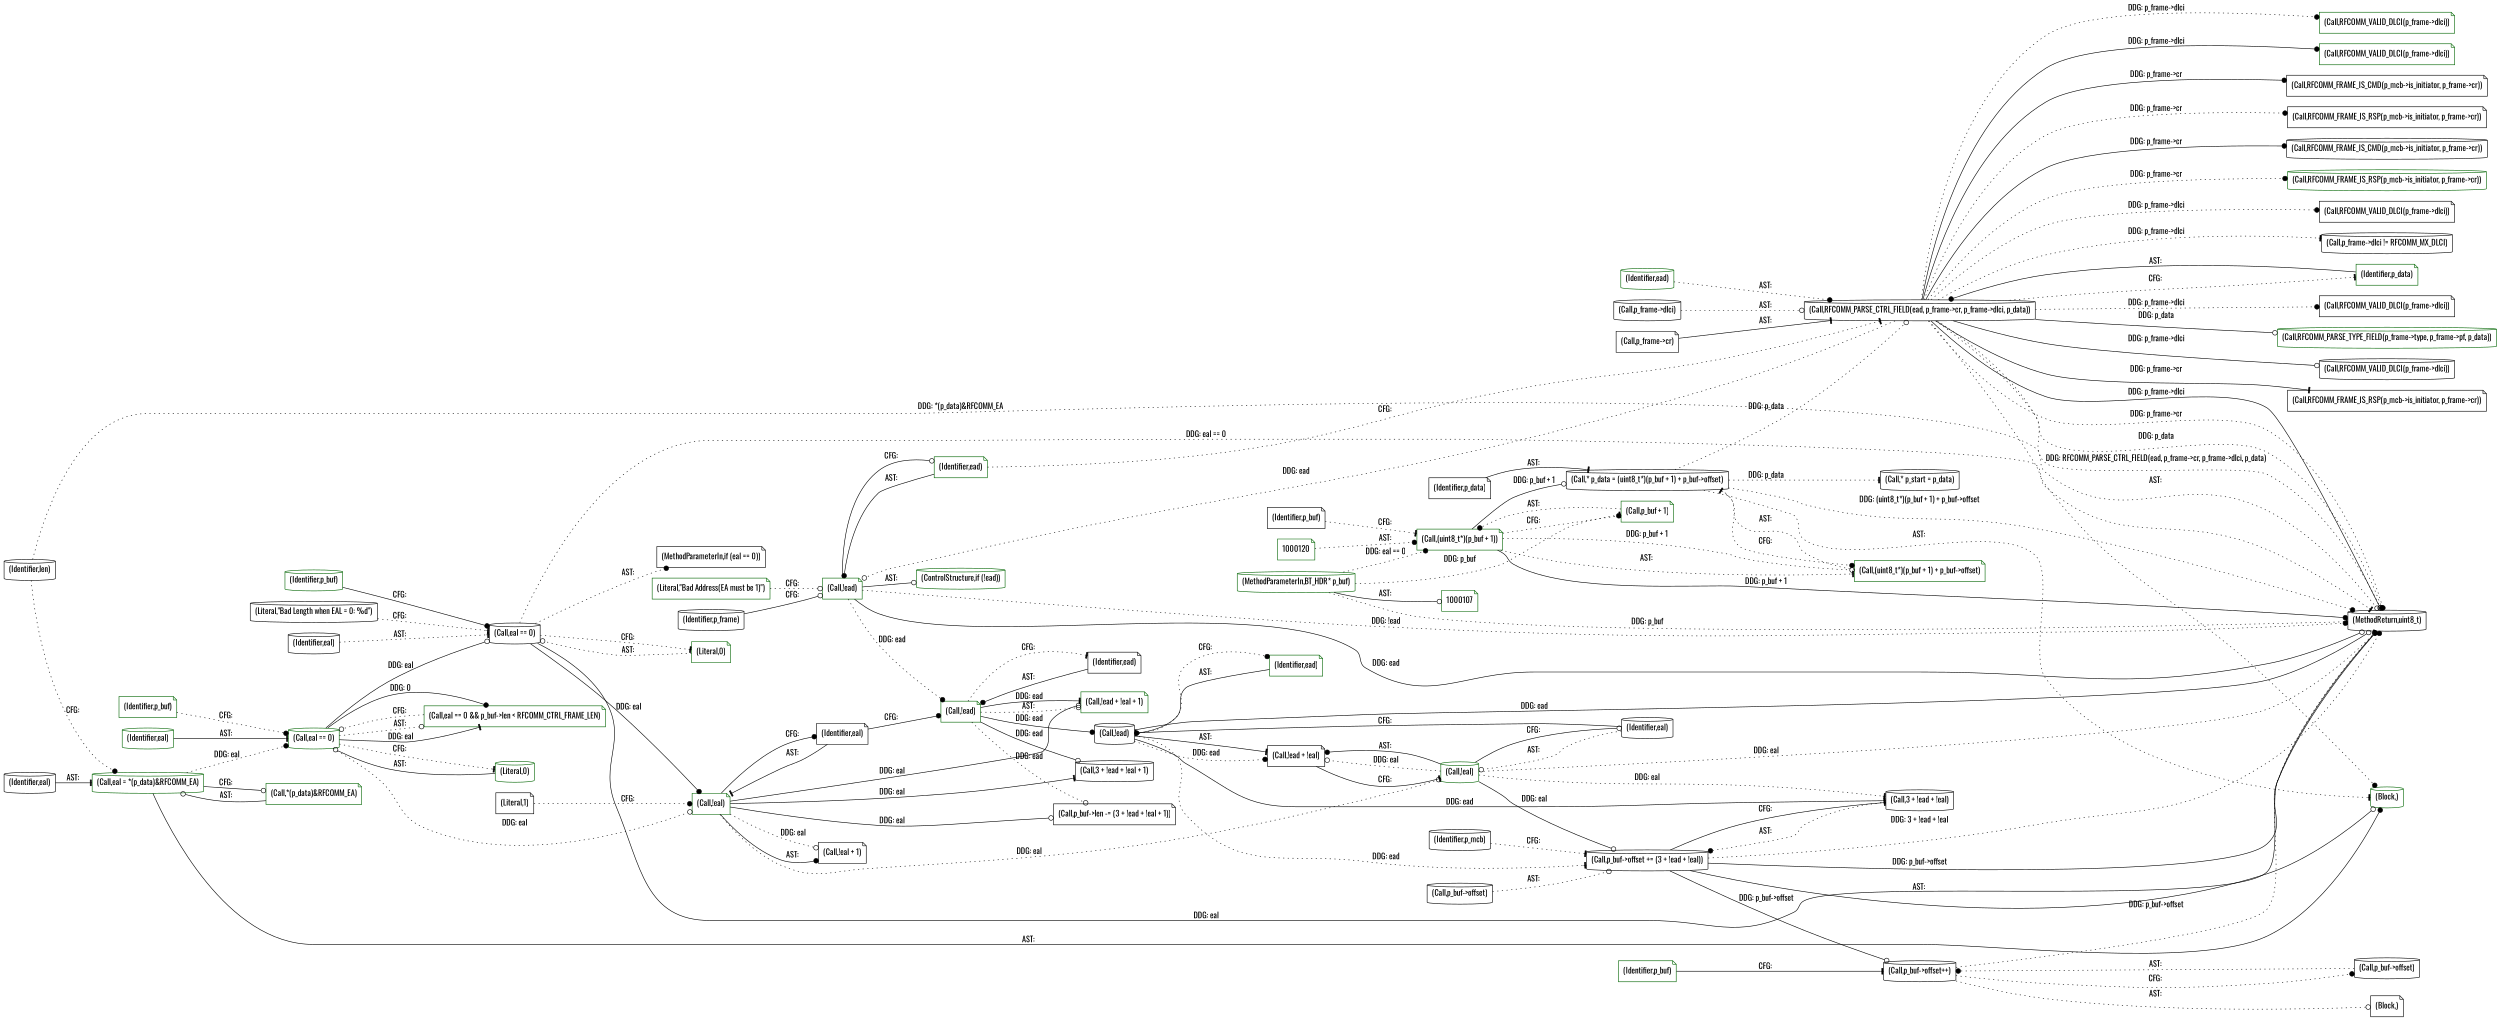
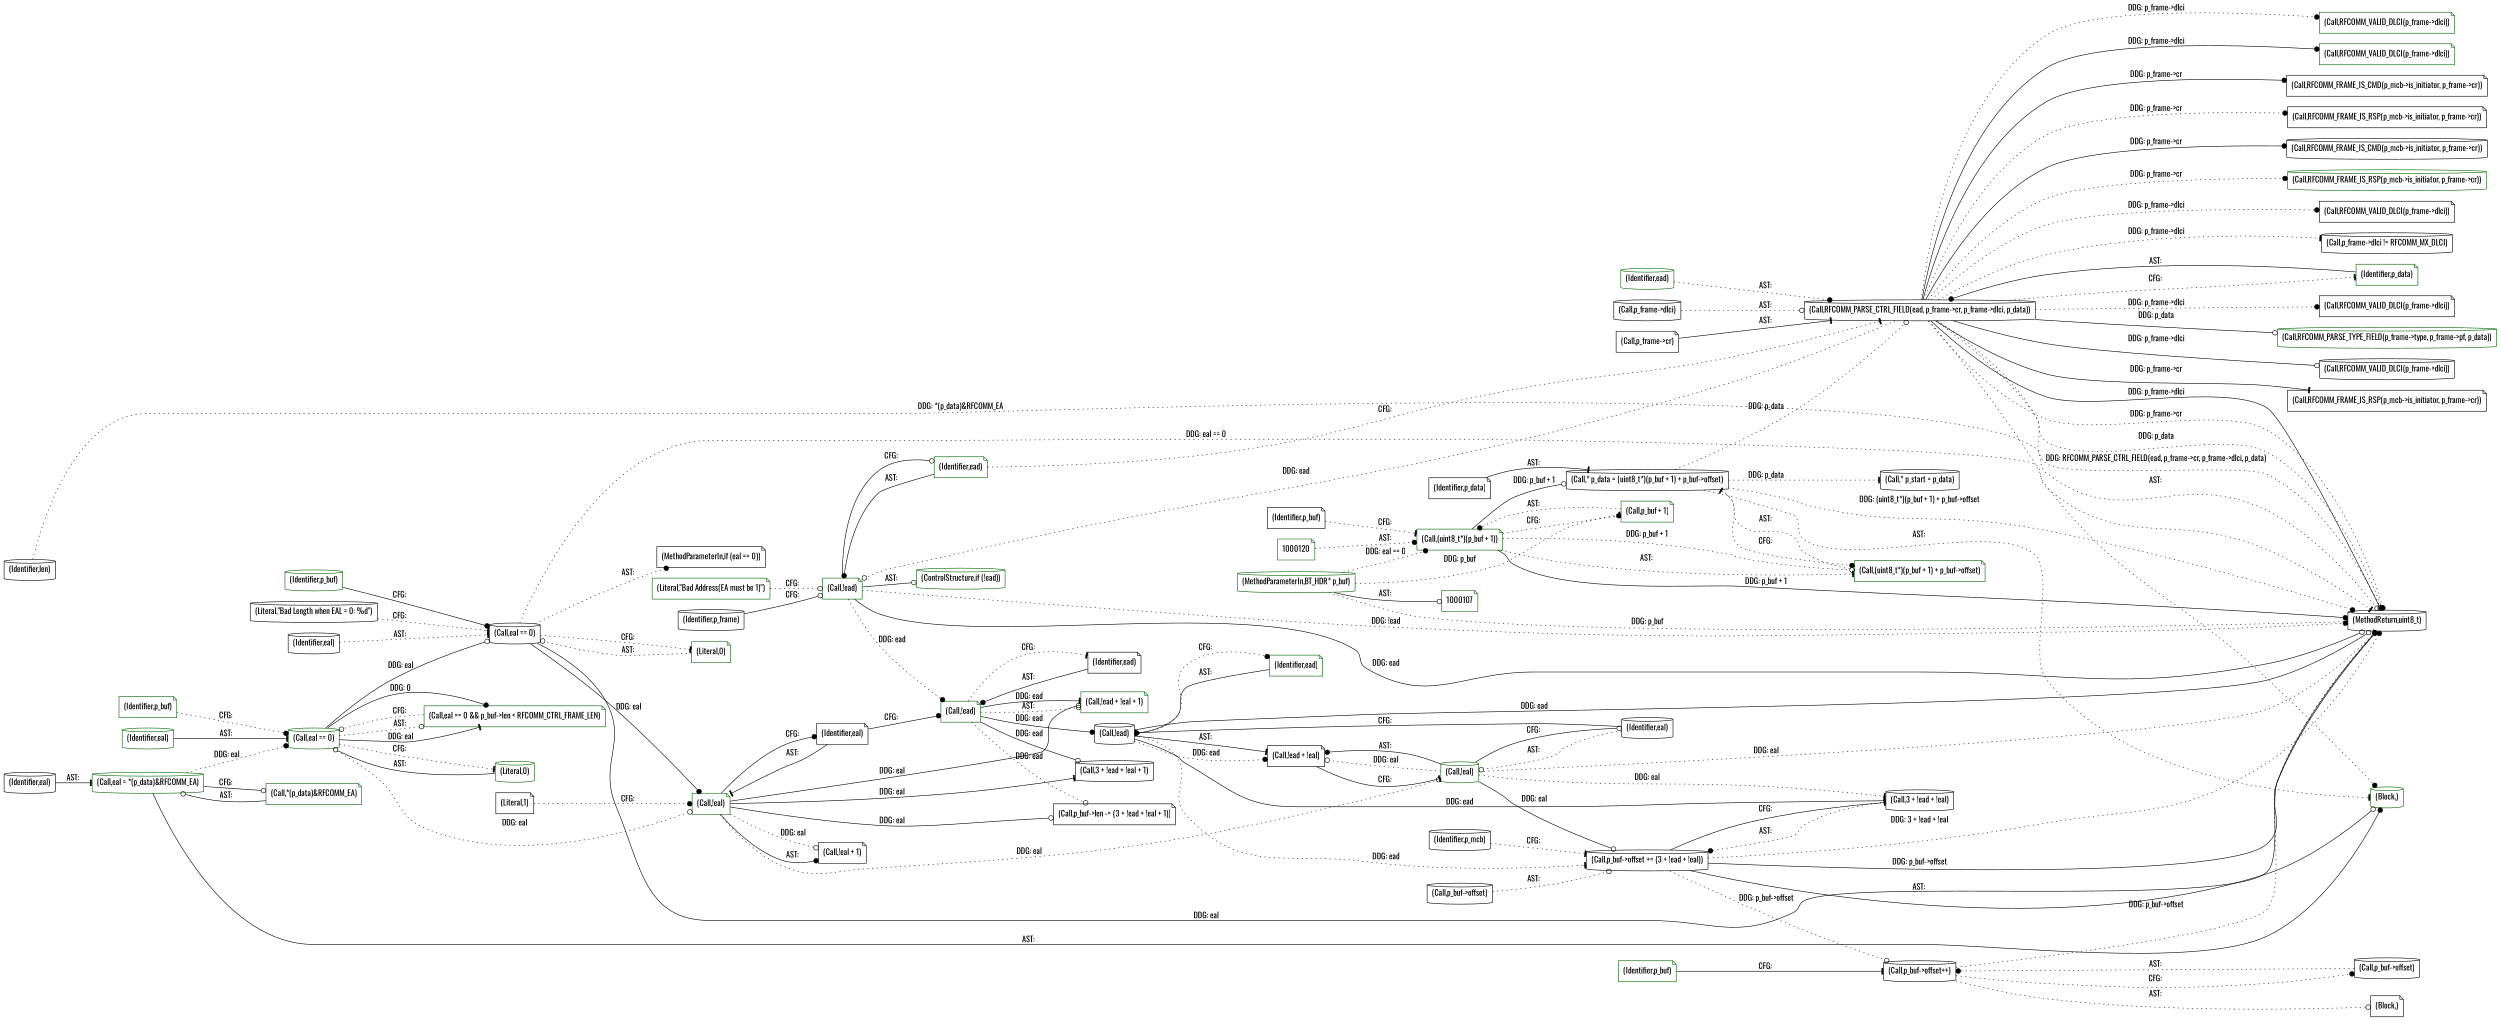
(54, 684) -> none
(1770, 916) -> (1770, 916)
